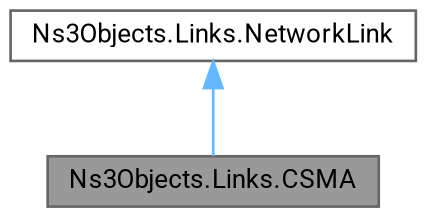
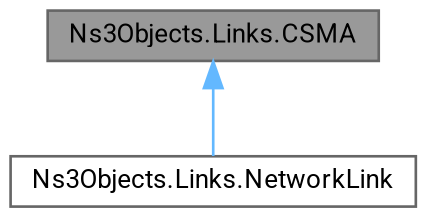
(213, 122) -> (213, 122)
